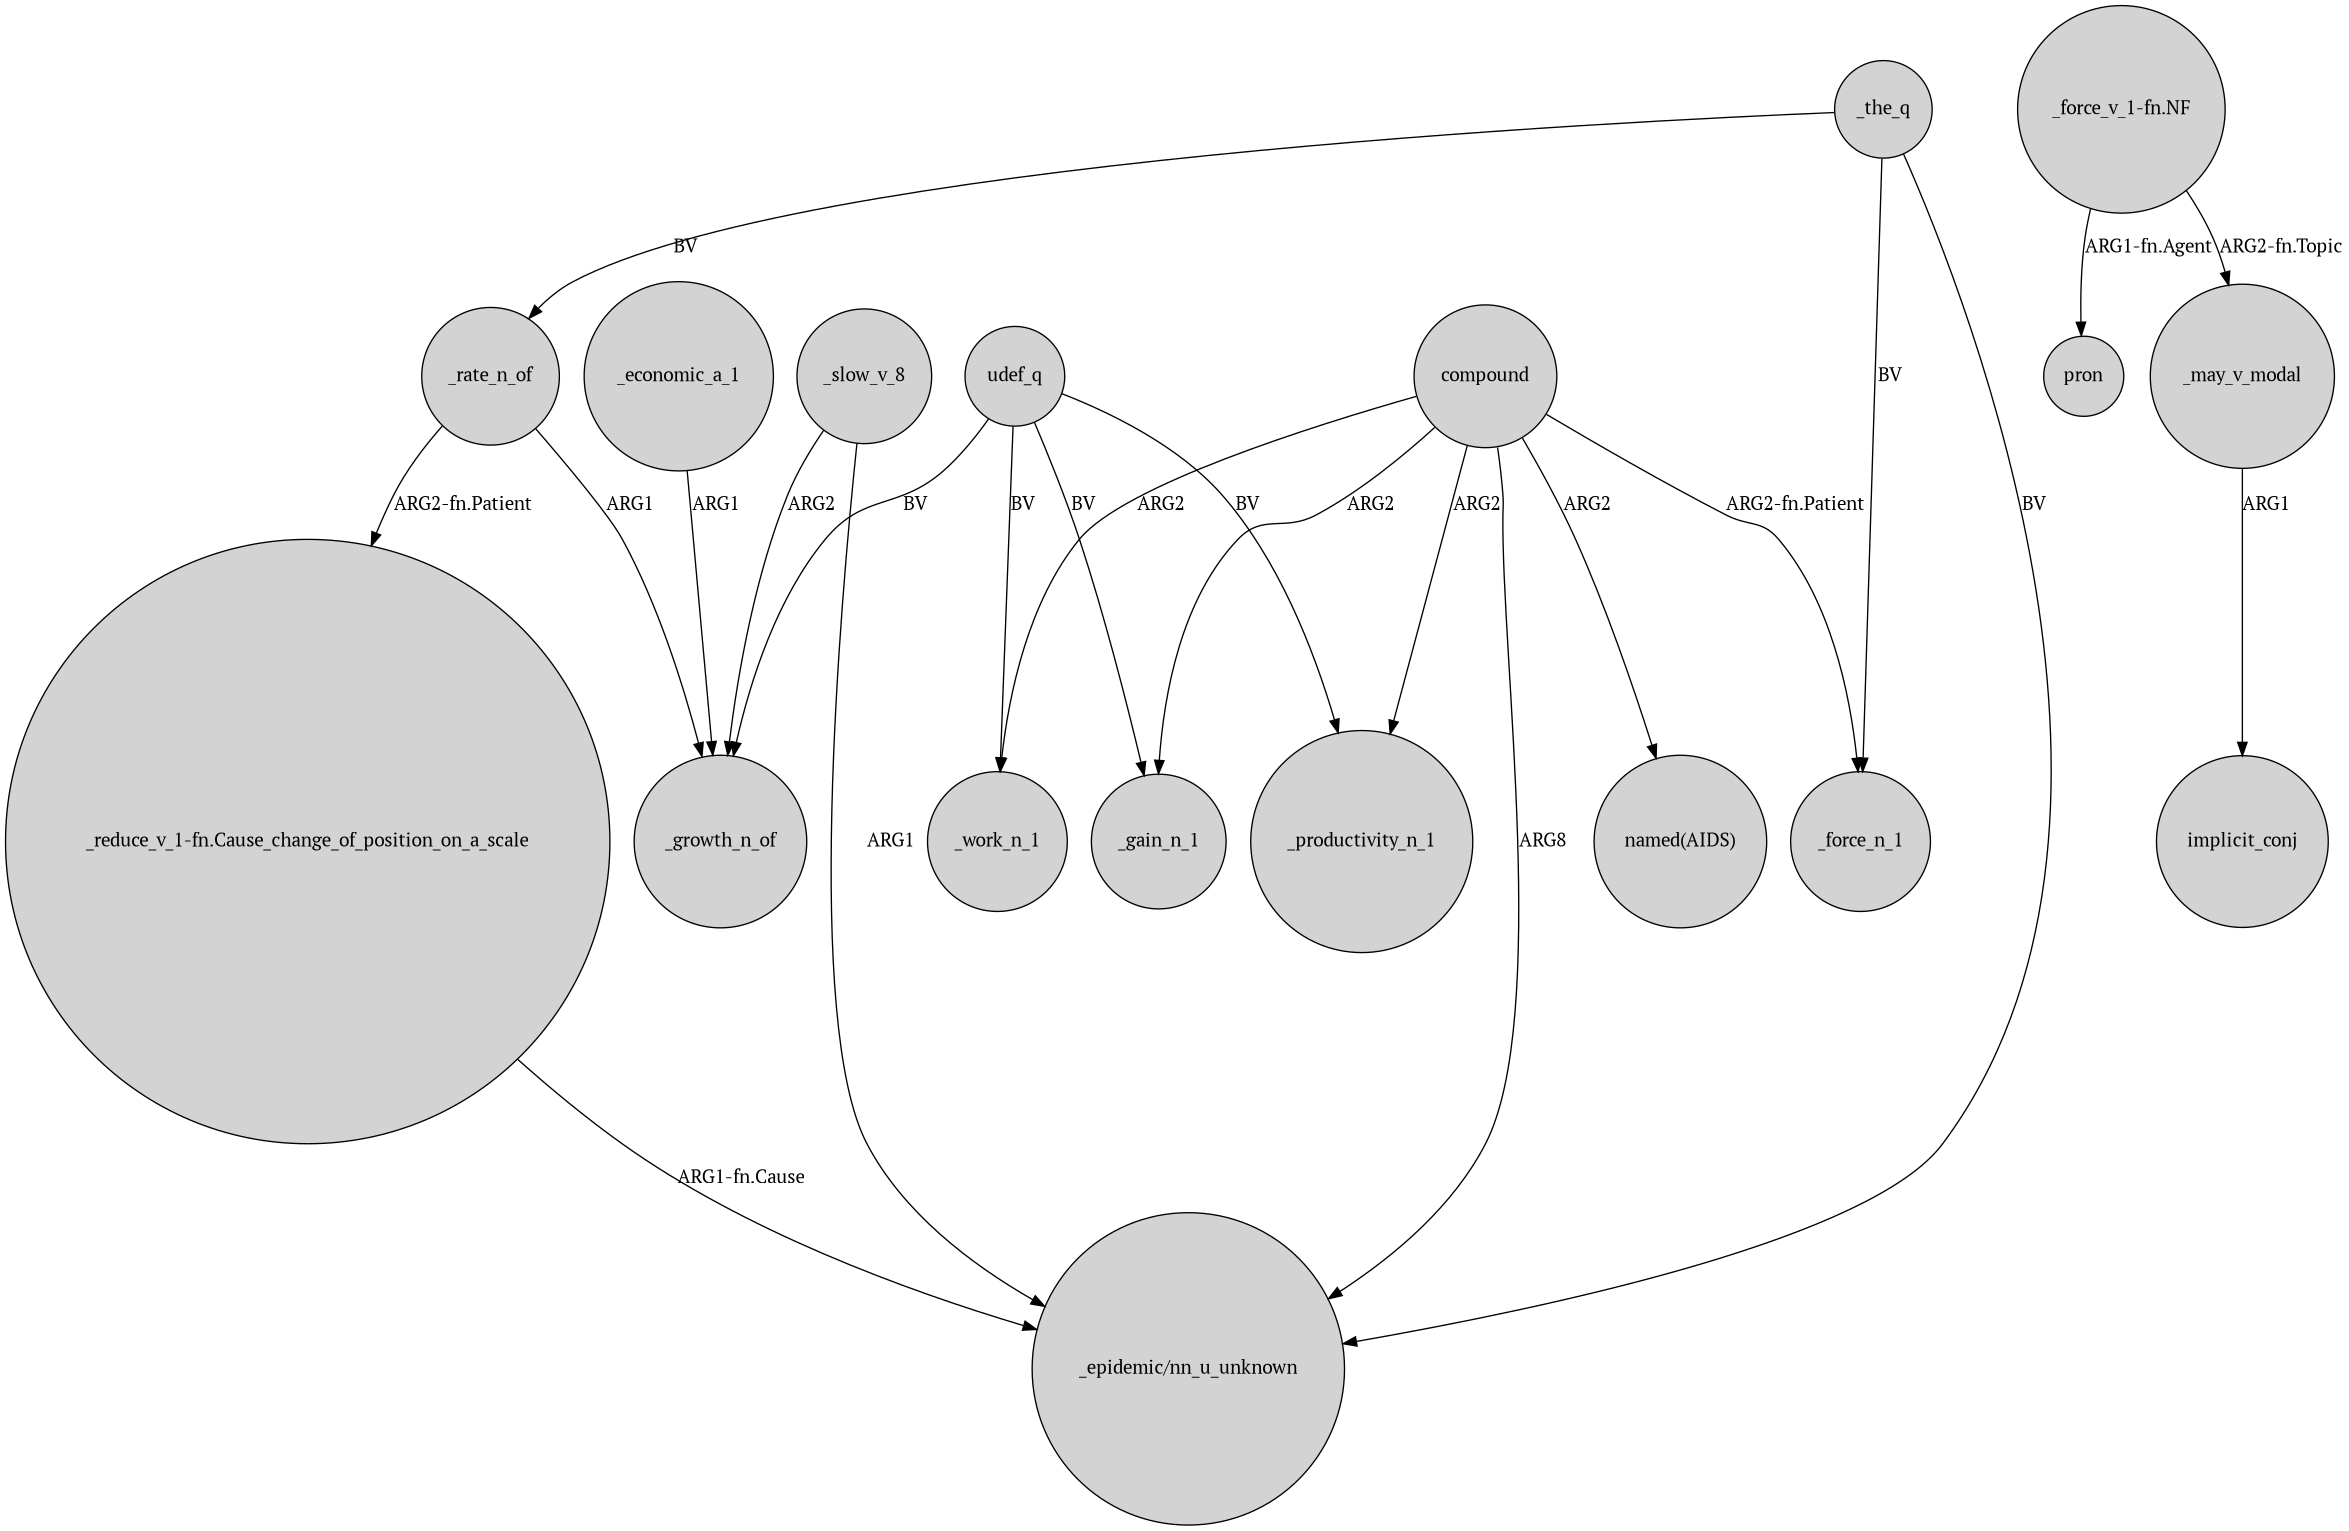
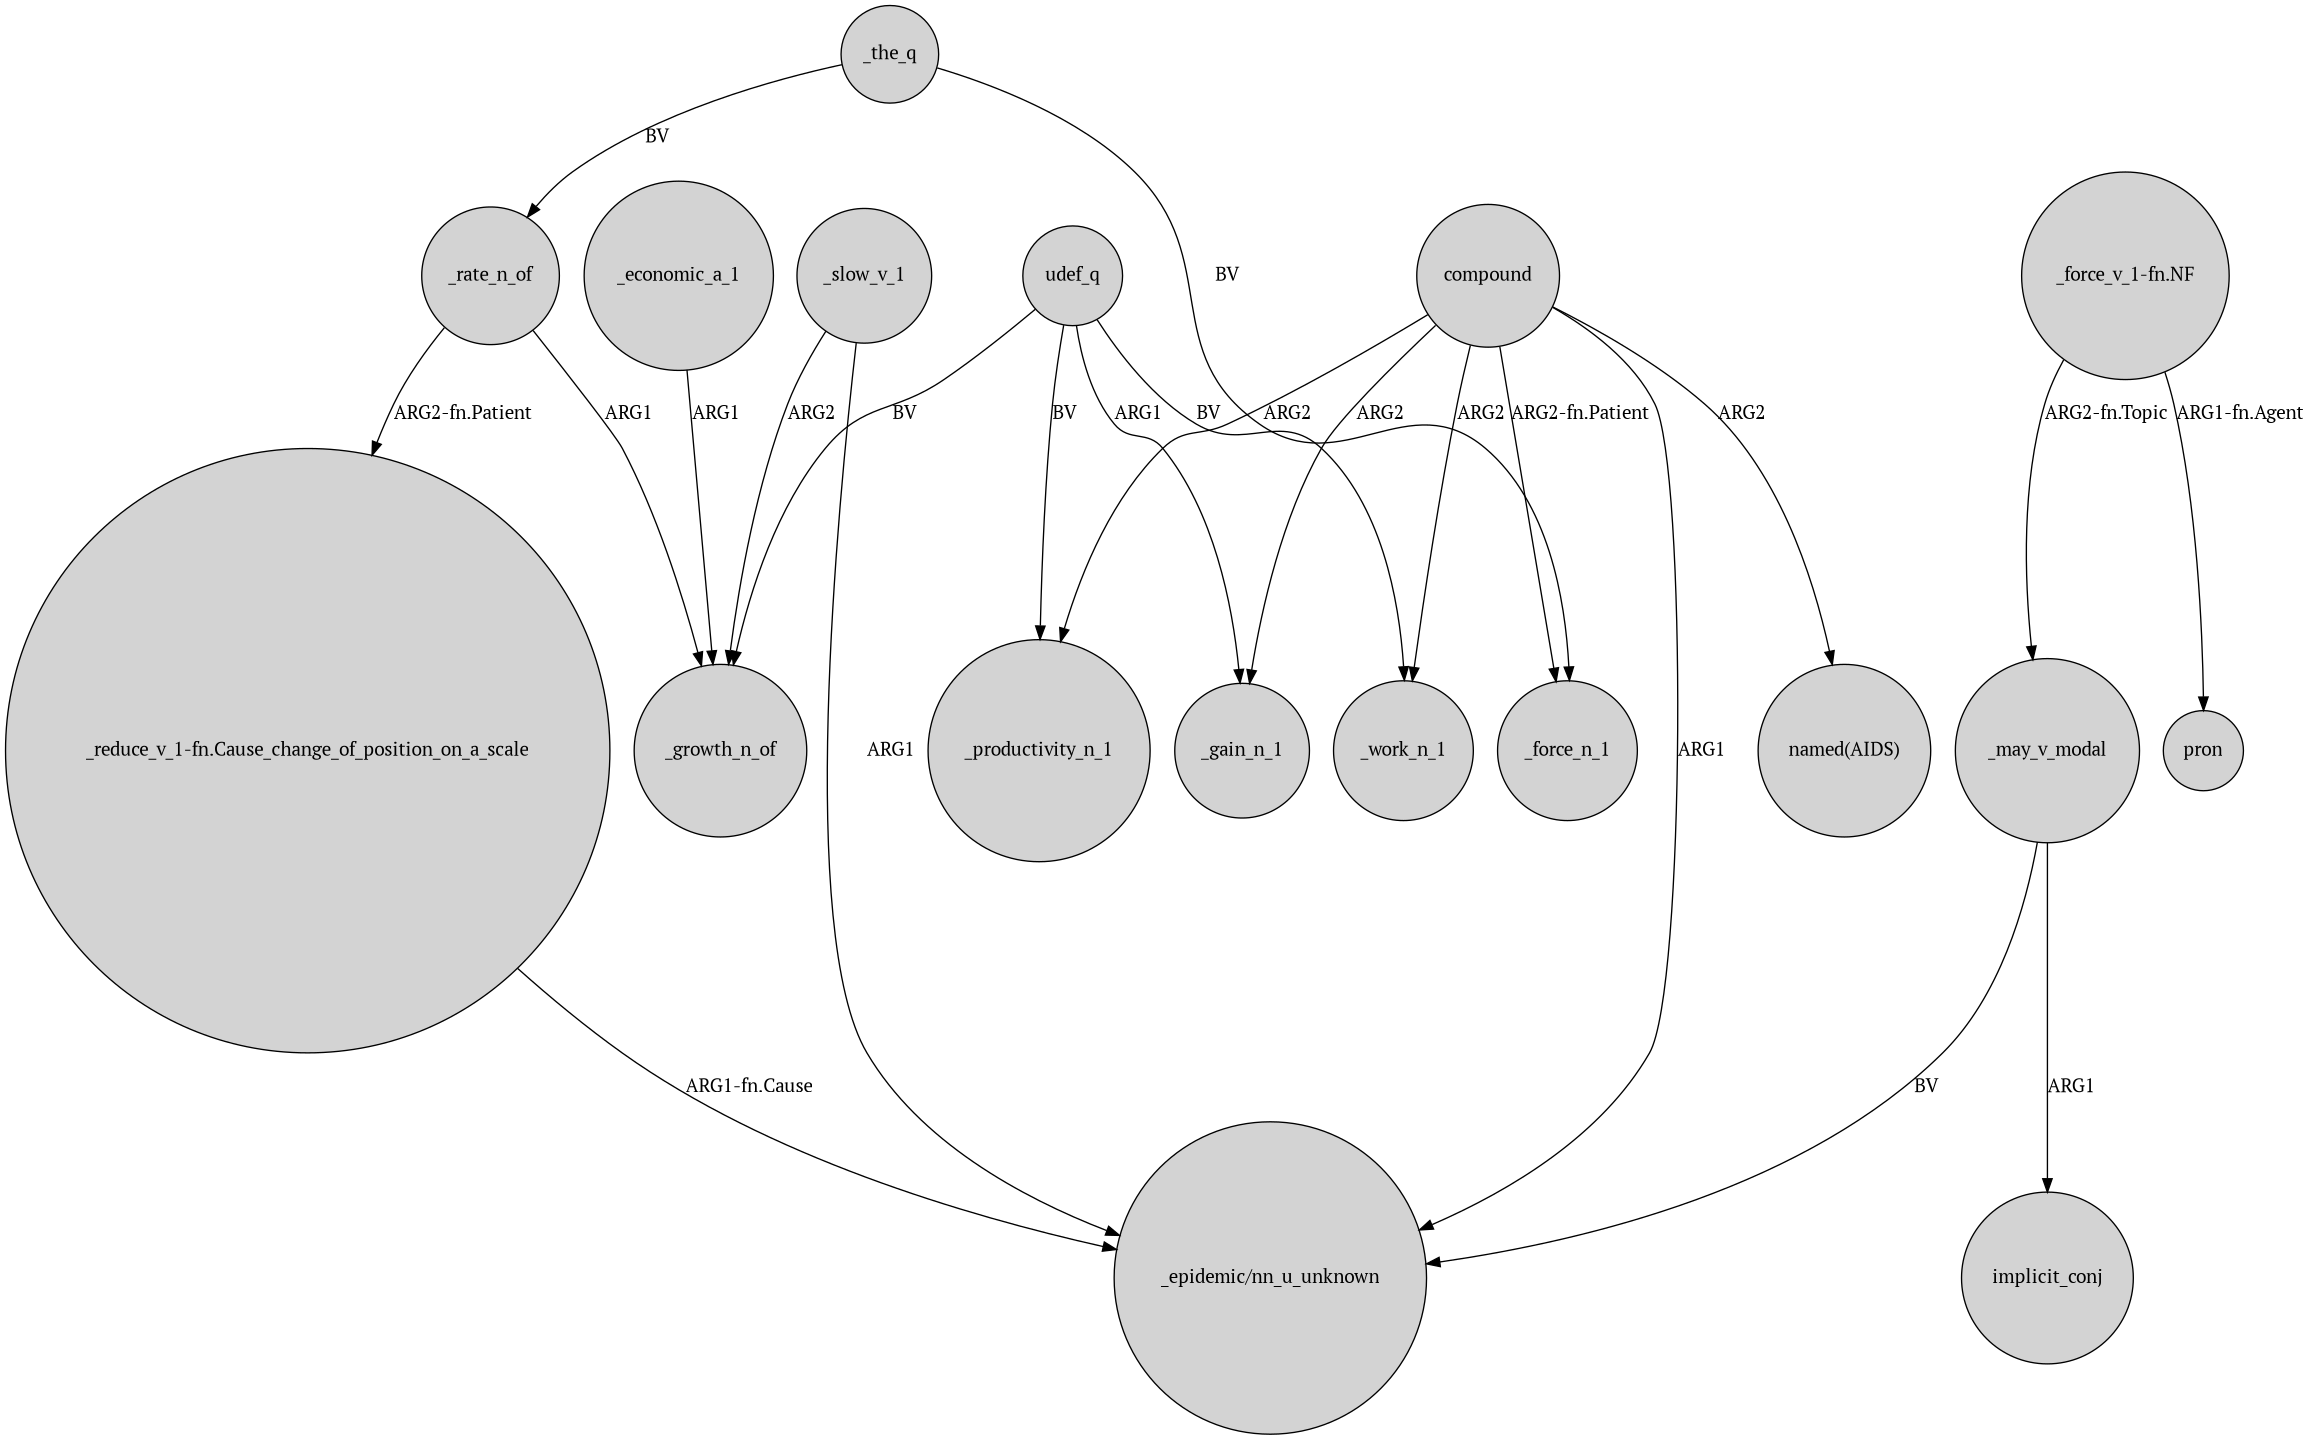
(864, 376) -> (864, 276)
(1084, 505) -> (1139, 414)
(1543, 842) -> (1702, 751)
(2025, 959) -> (1814, 1146)
